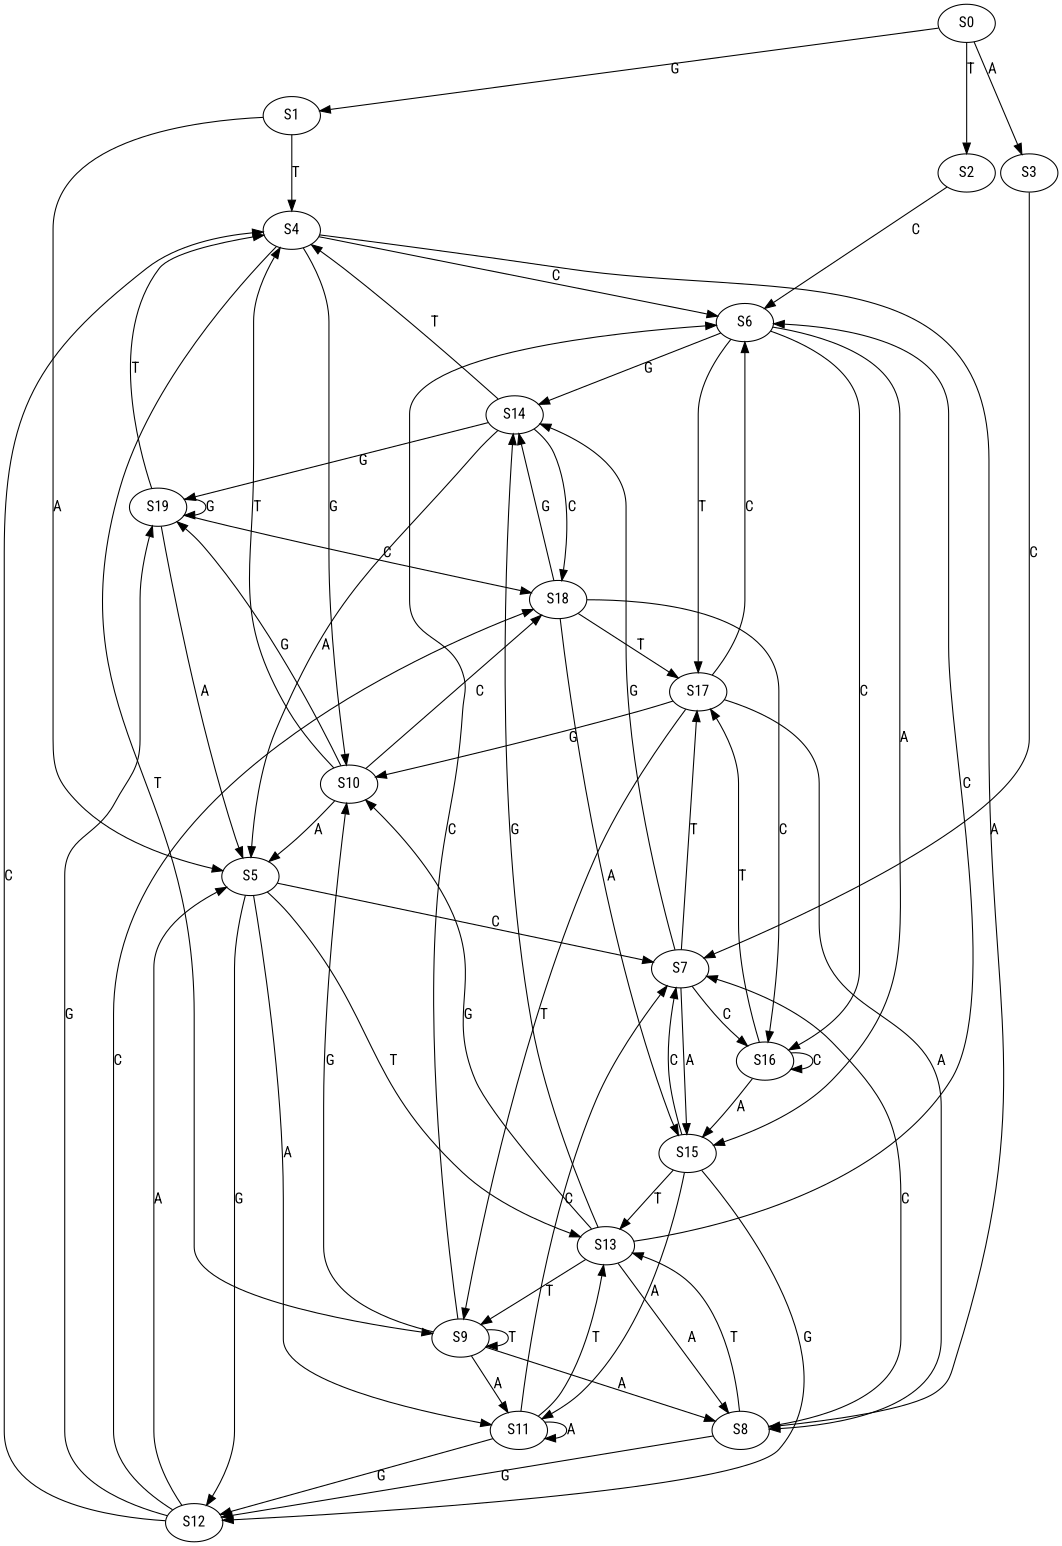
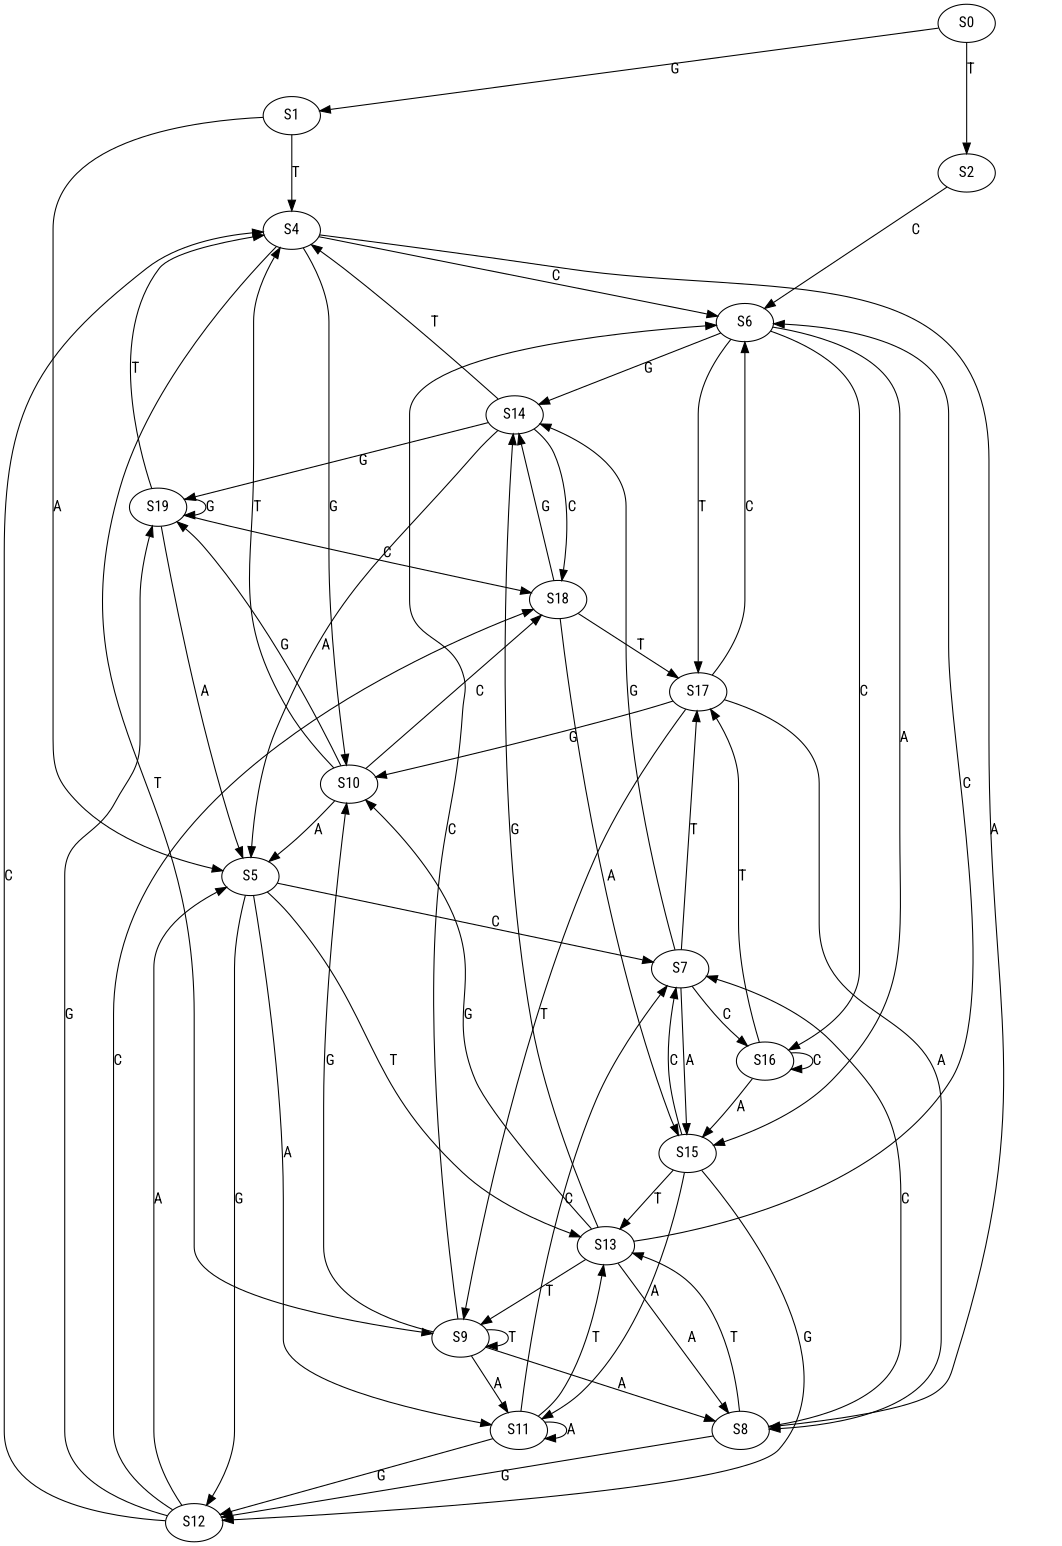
(1029, 173) -> none
(779, 745) -> none
